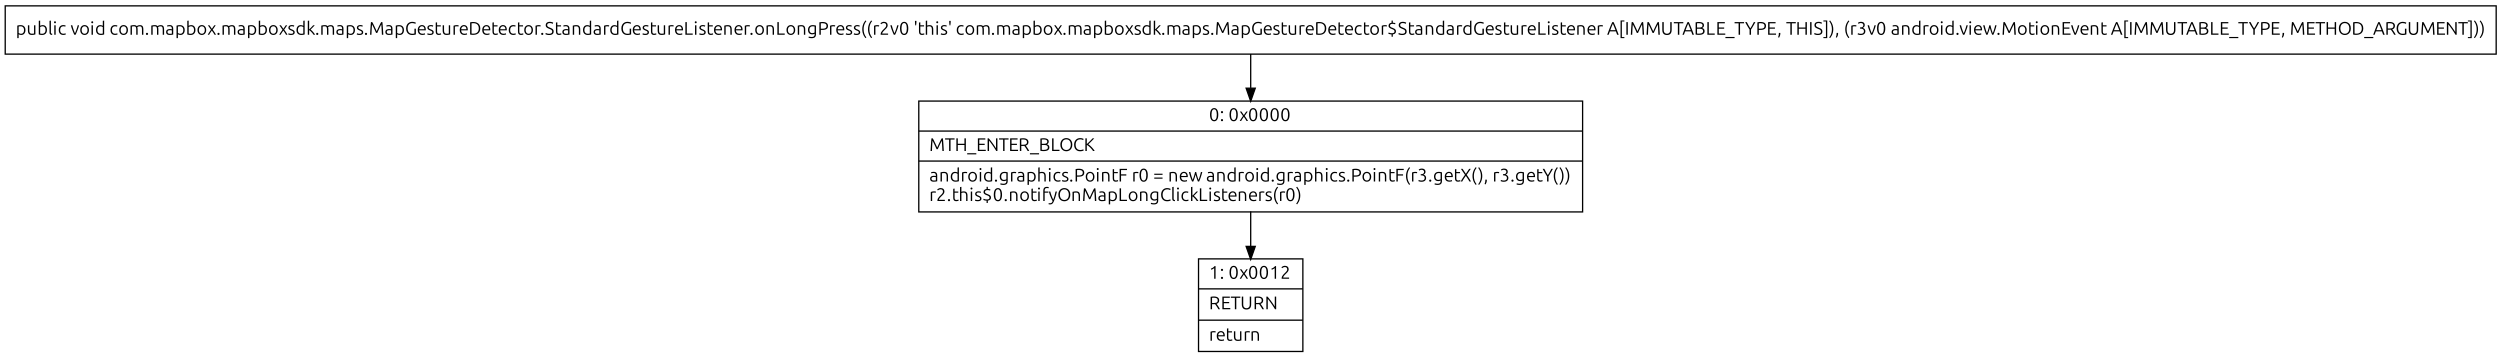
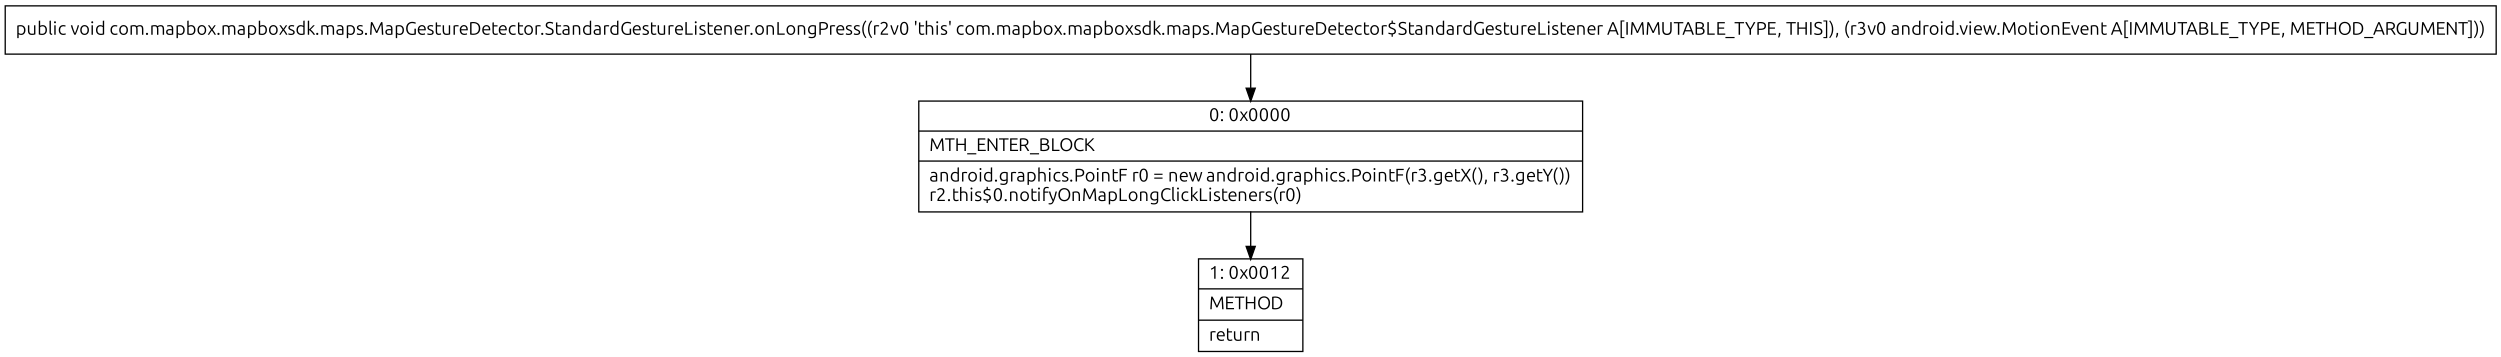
(1244, 304) -> (1247, 304)
